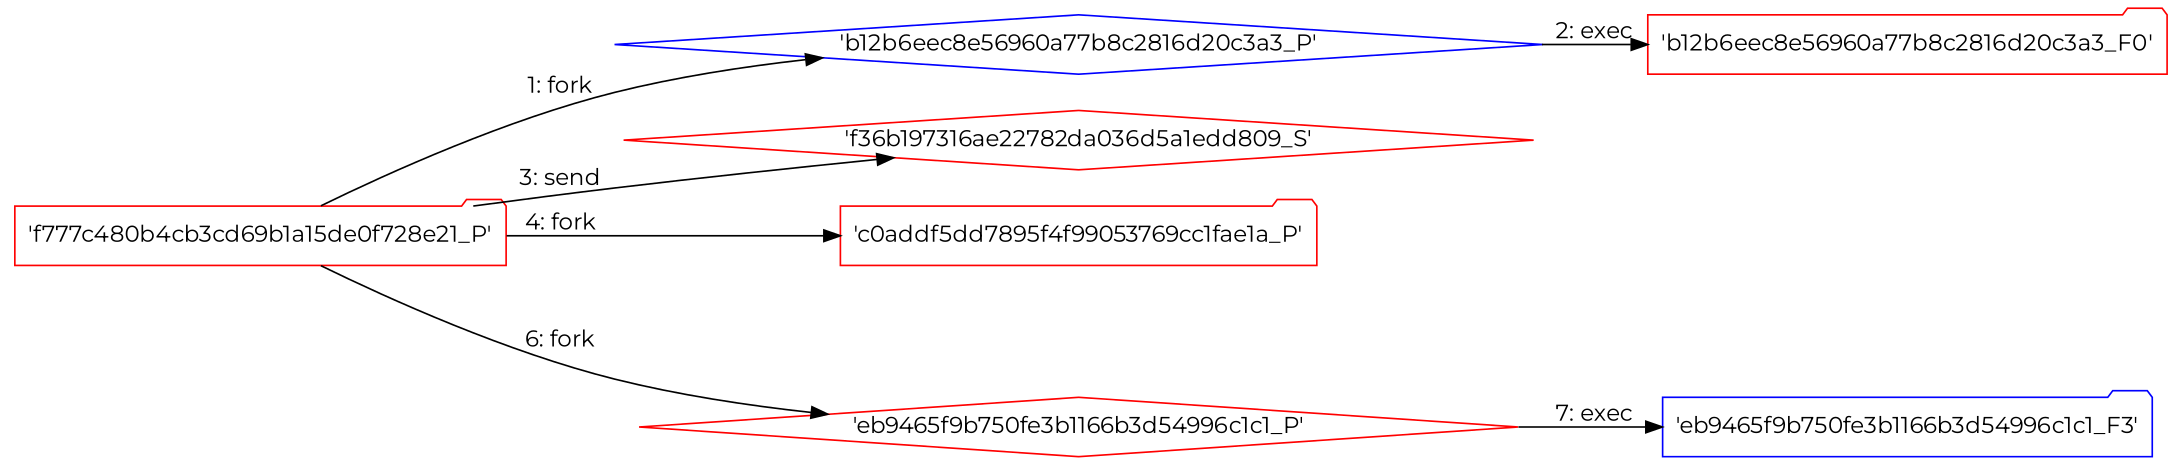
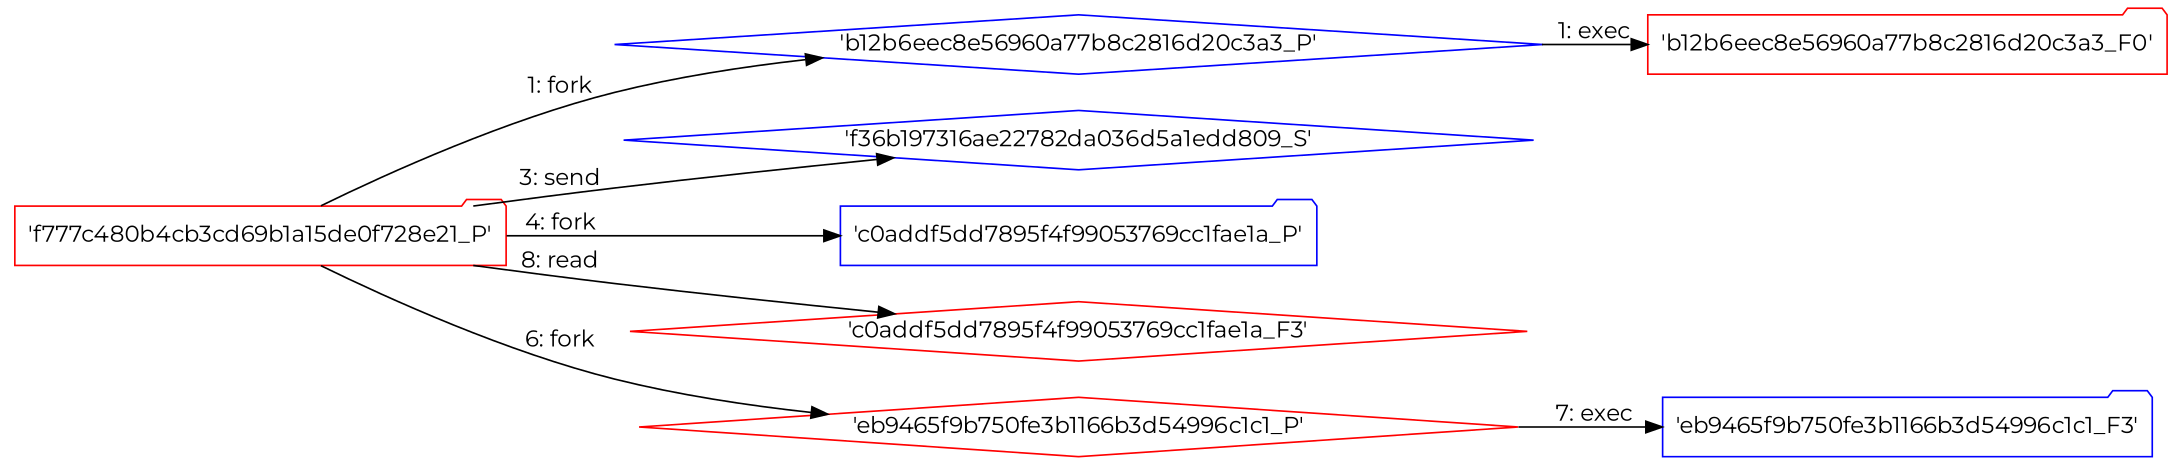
(1595, 32) -> (1595, 32)
(1079, 140) -> (1079, 140)
(1079, 236) -> (1079, 236)
none -> (1079, 331)
